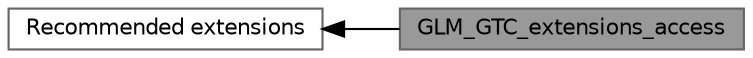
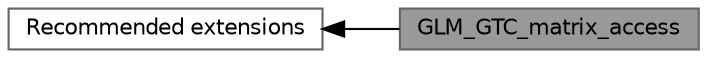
(572, 29) -> (549, 29)
